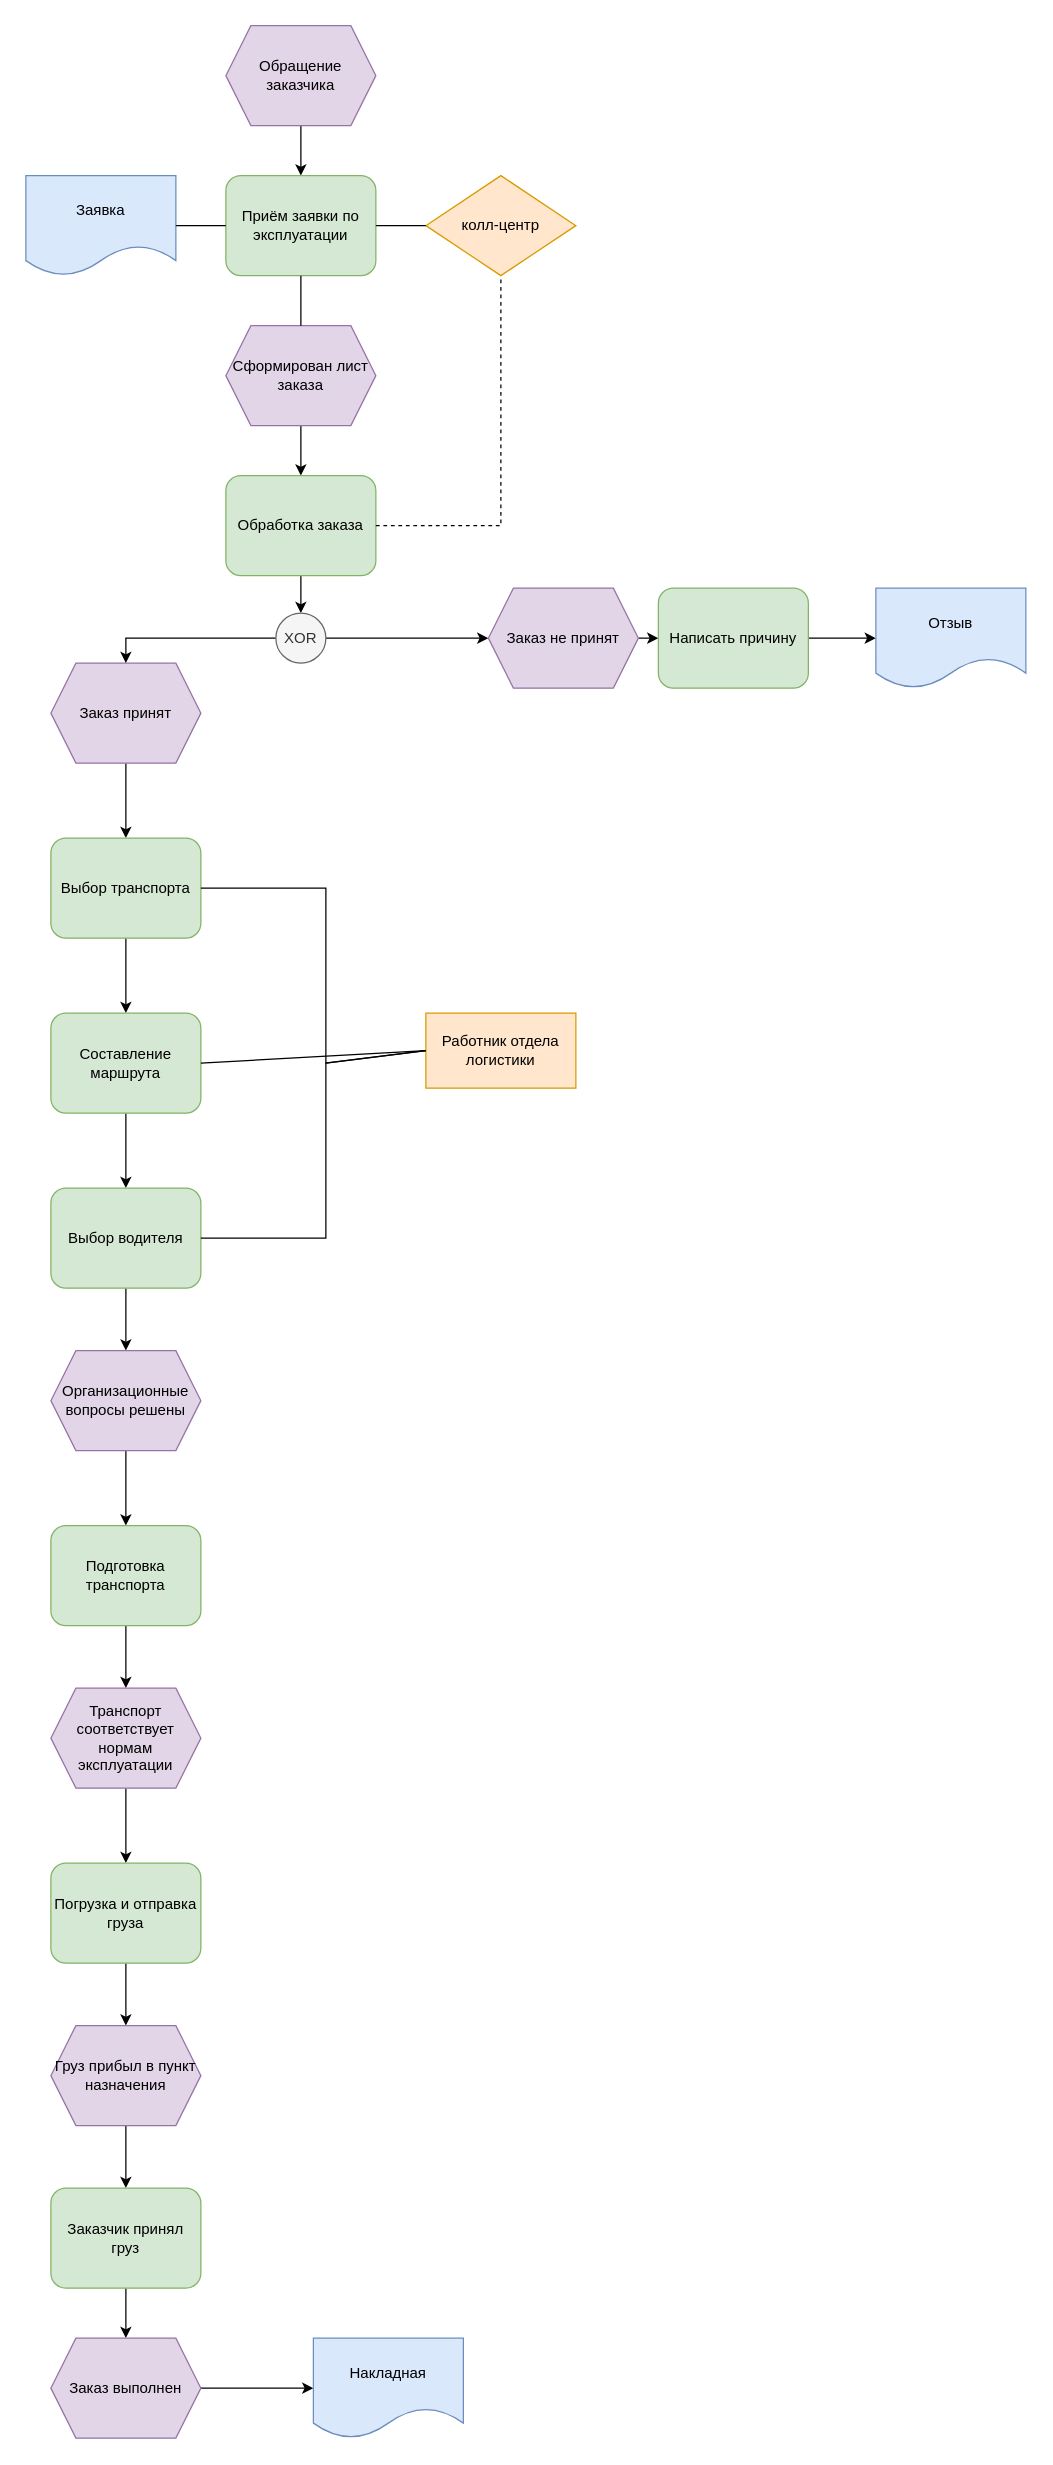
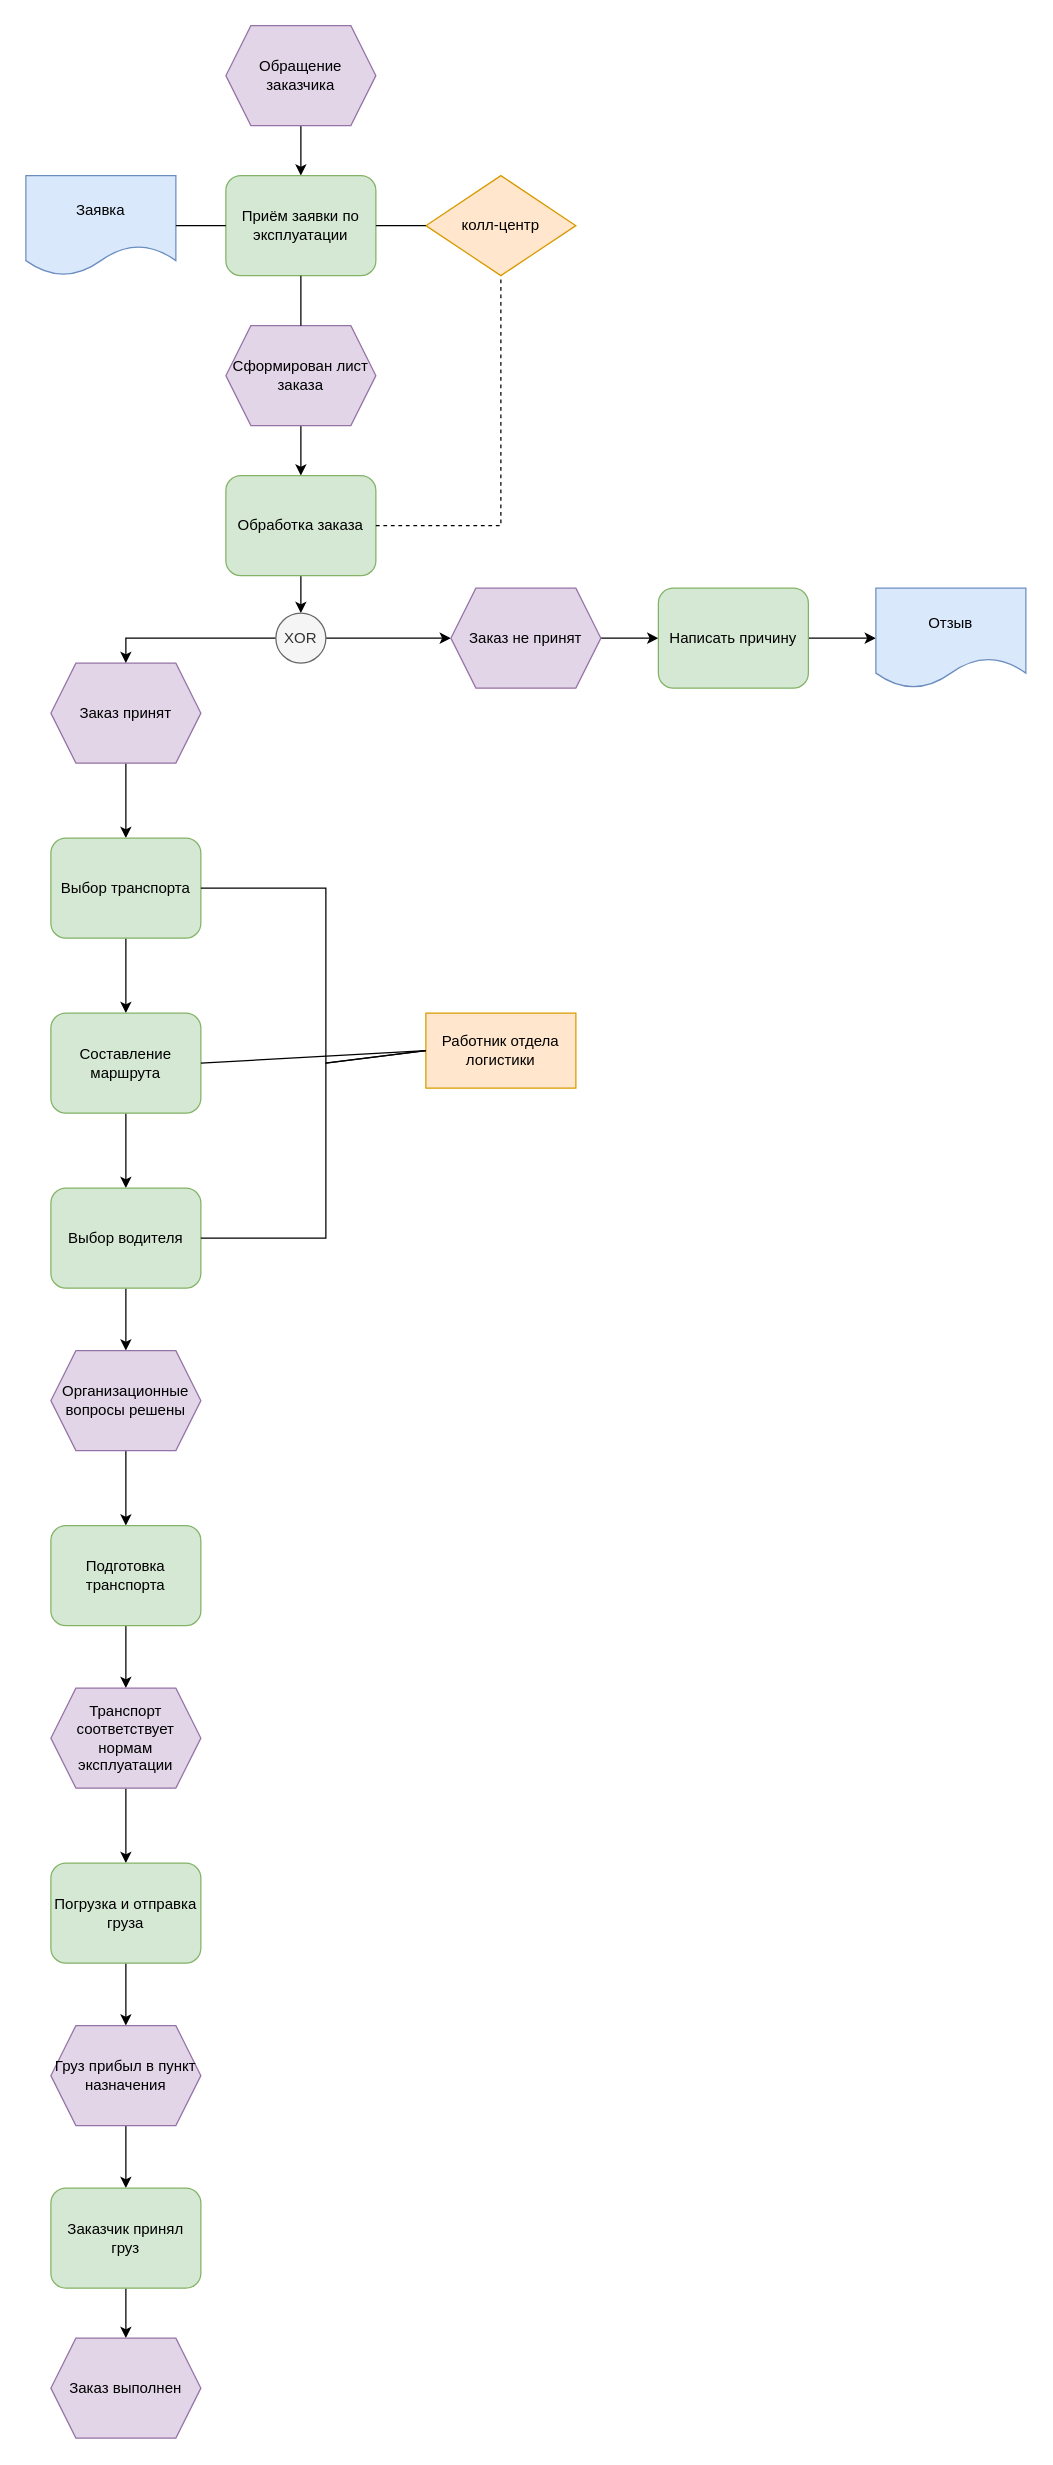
(563, 638) -> (526, 638)
(253, 2388) -> none
(388, 2388) -> none
